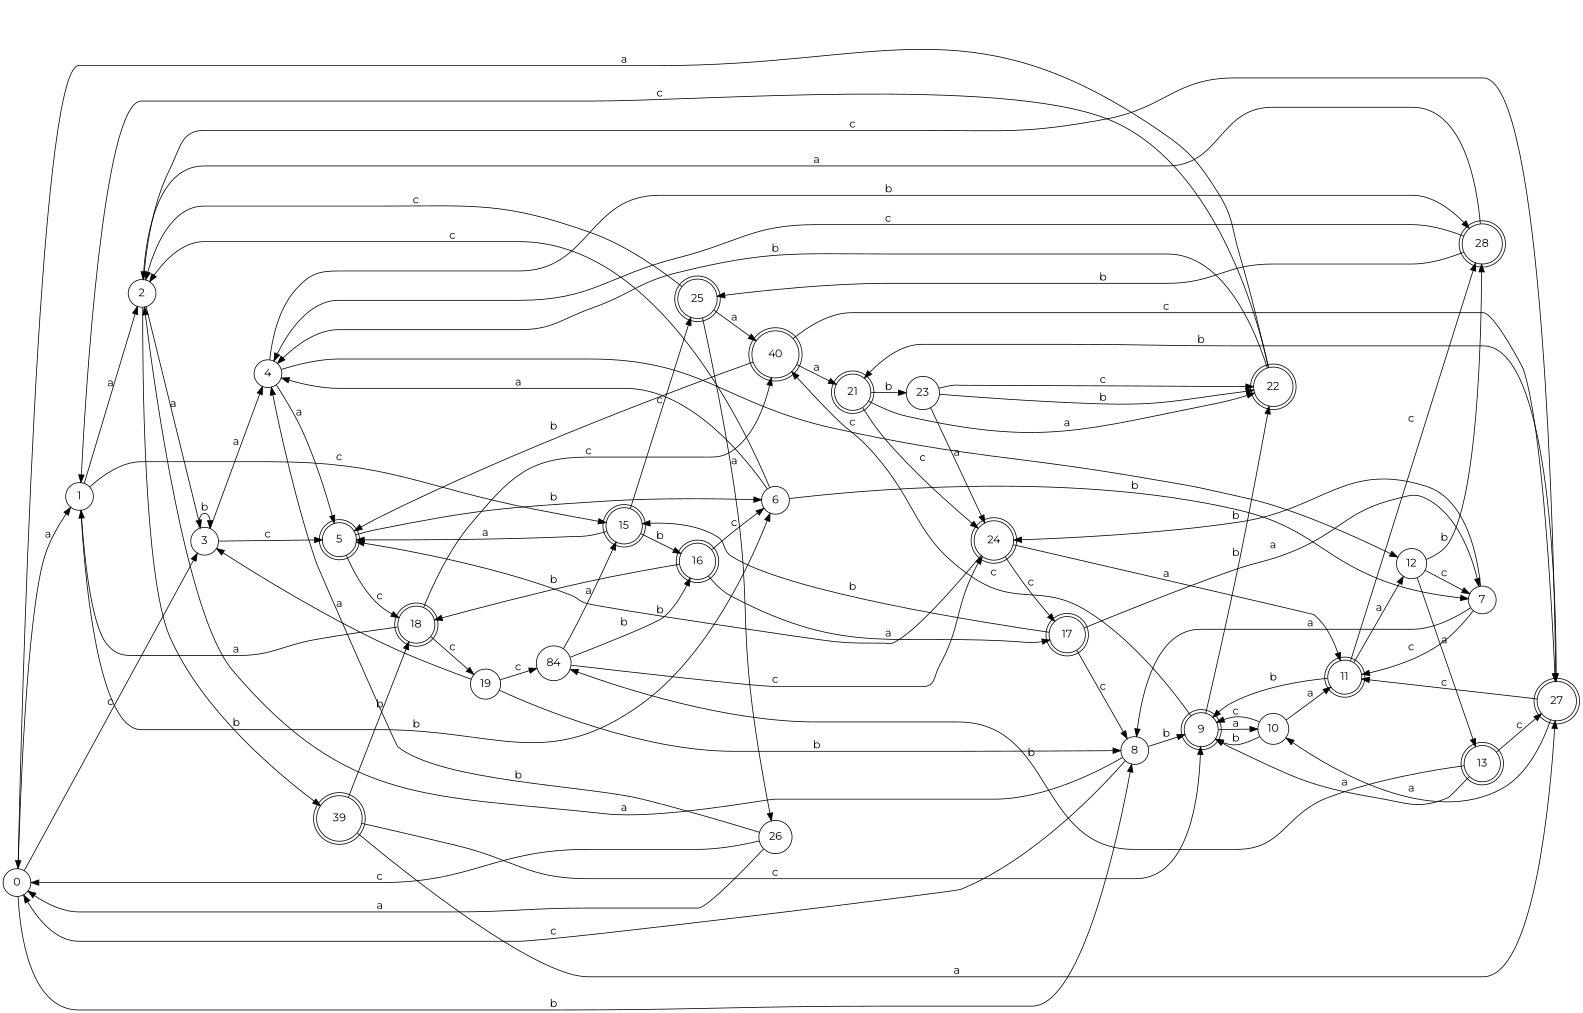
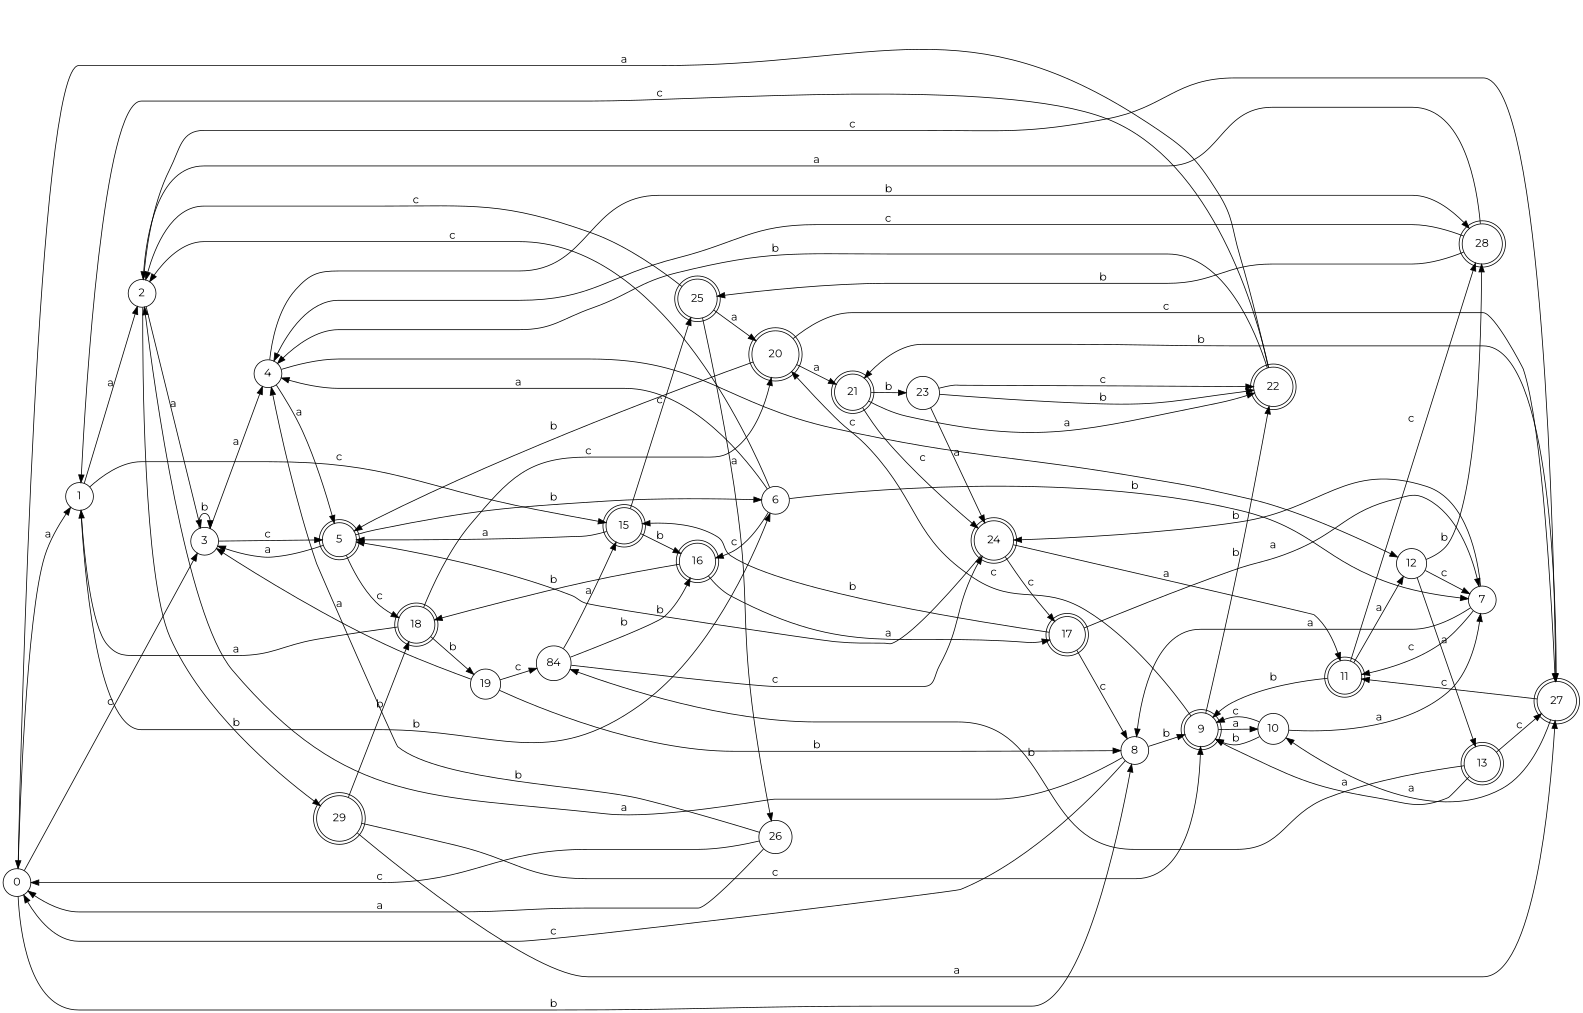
(775, 354) -> (775, 354)
(734, 531) -> (749, 538)
none -> (274, 557)
(453, 647) -> (453, 647)
(1305, 706) -> (1410, 714)
(339, 818) -> (339, 818)
